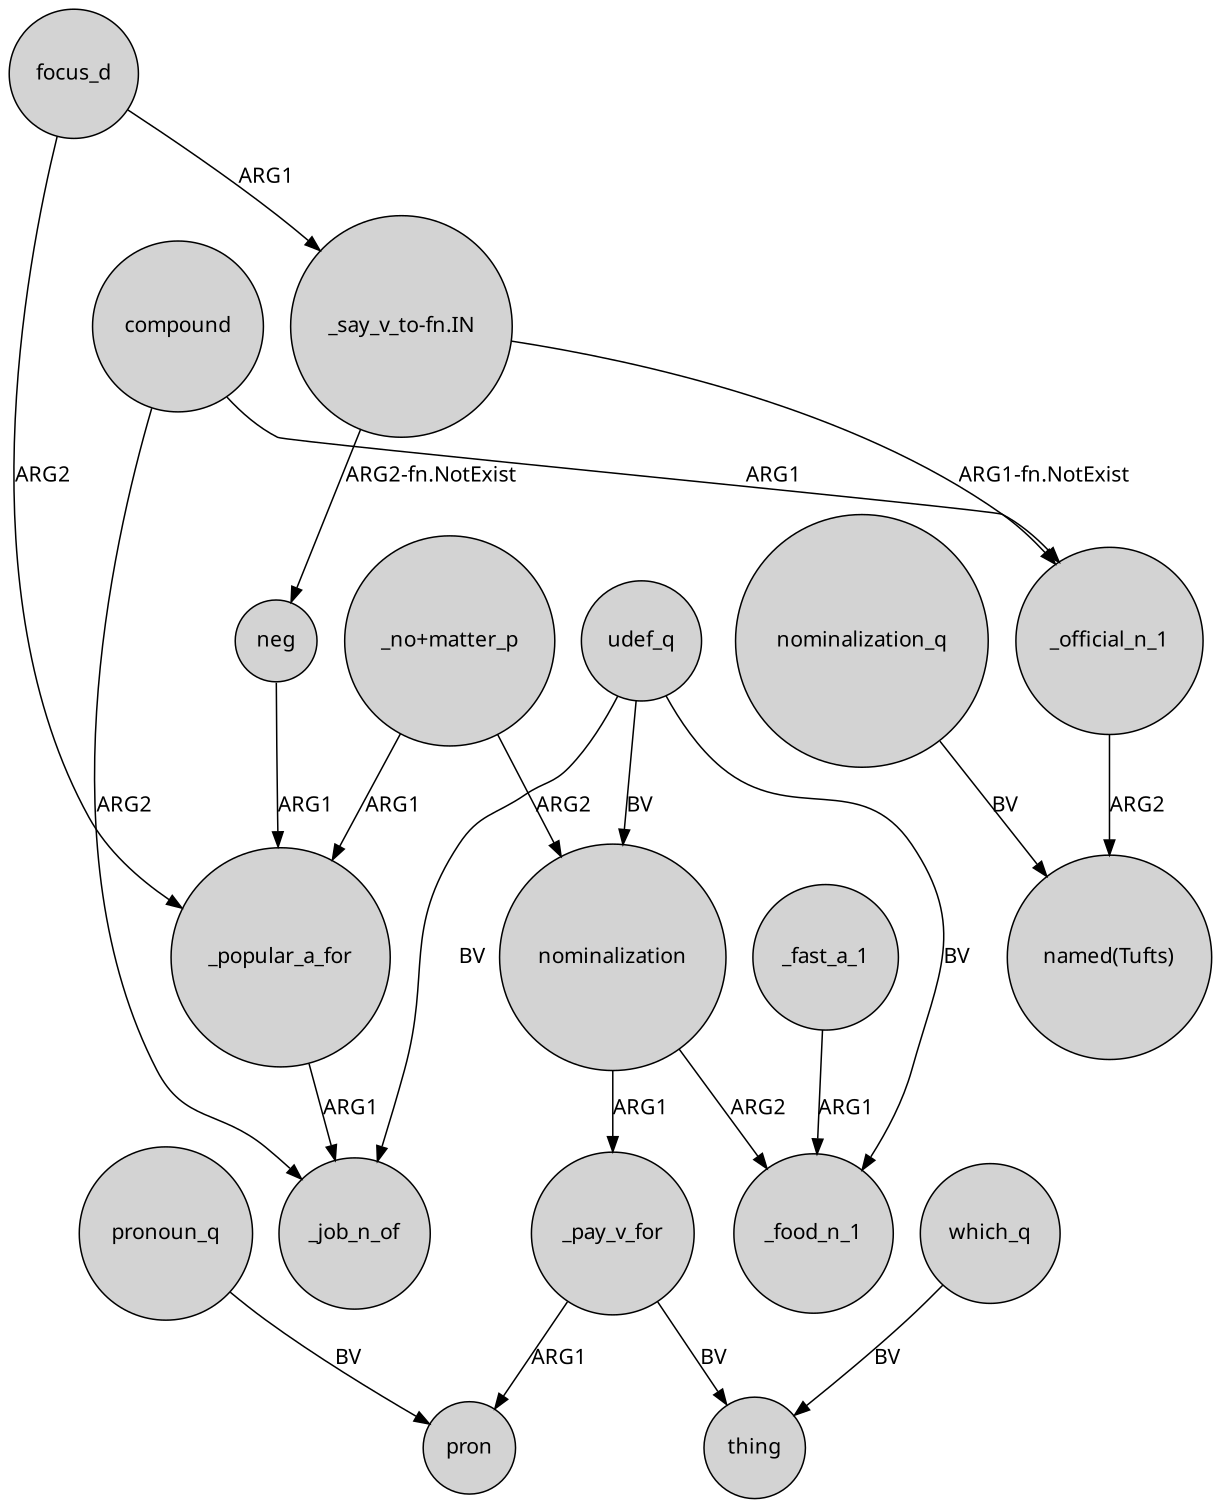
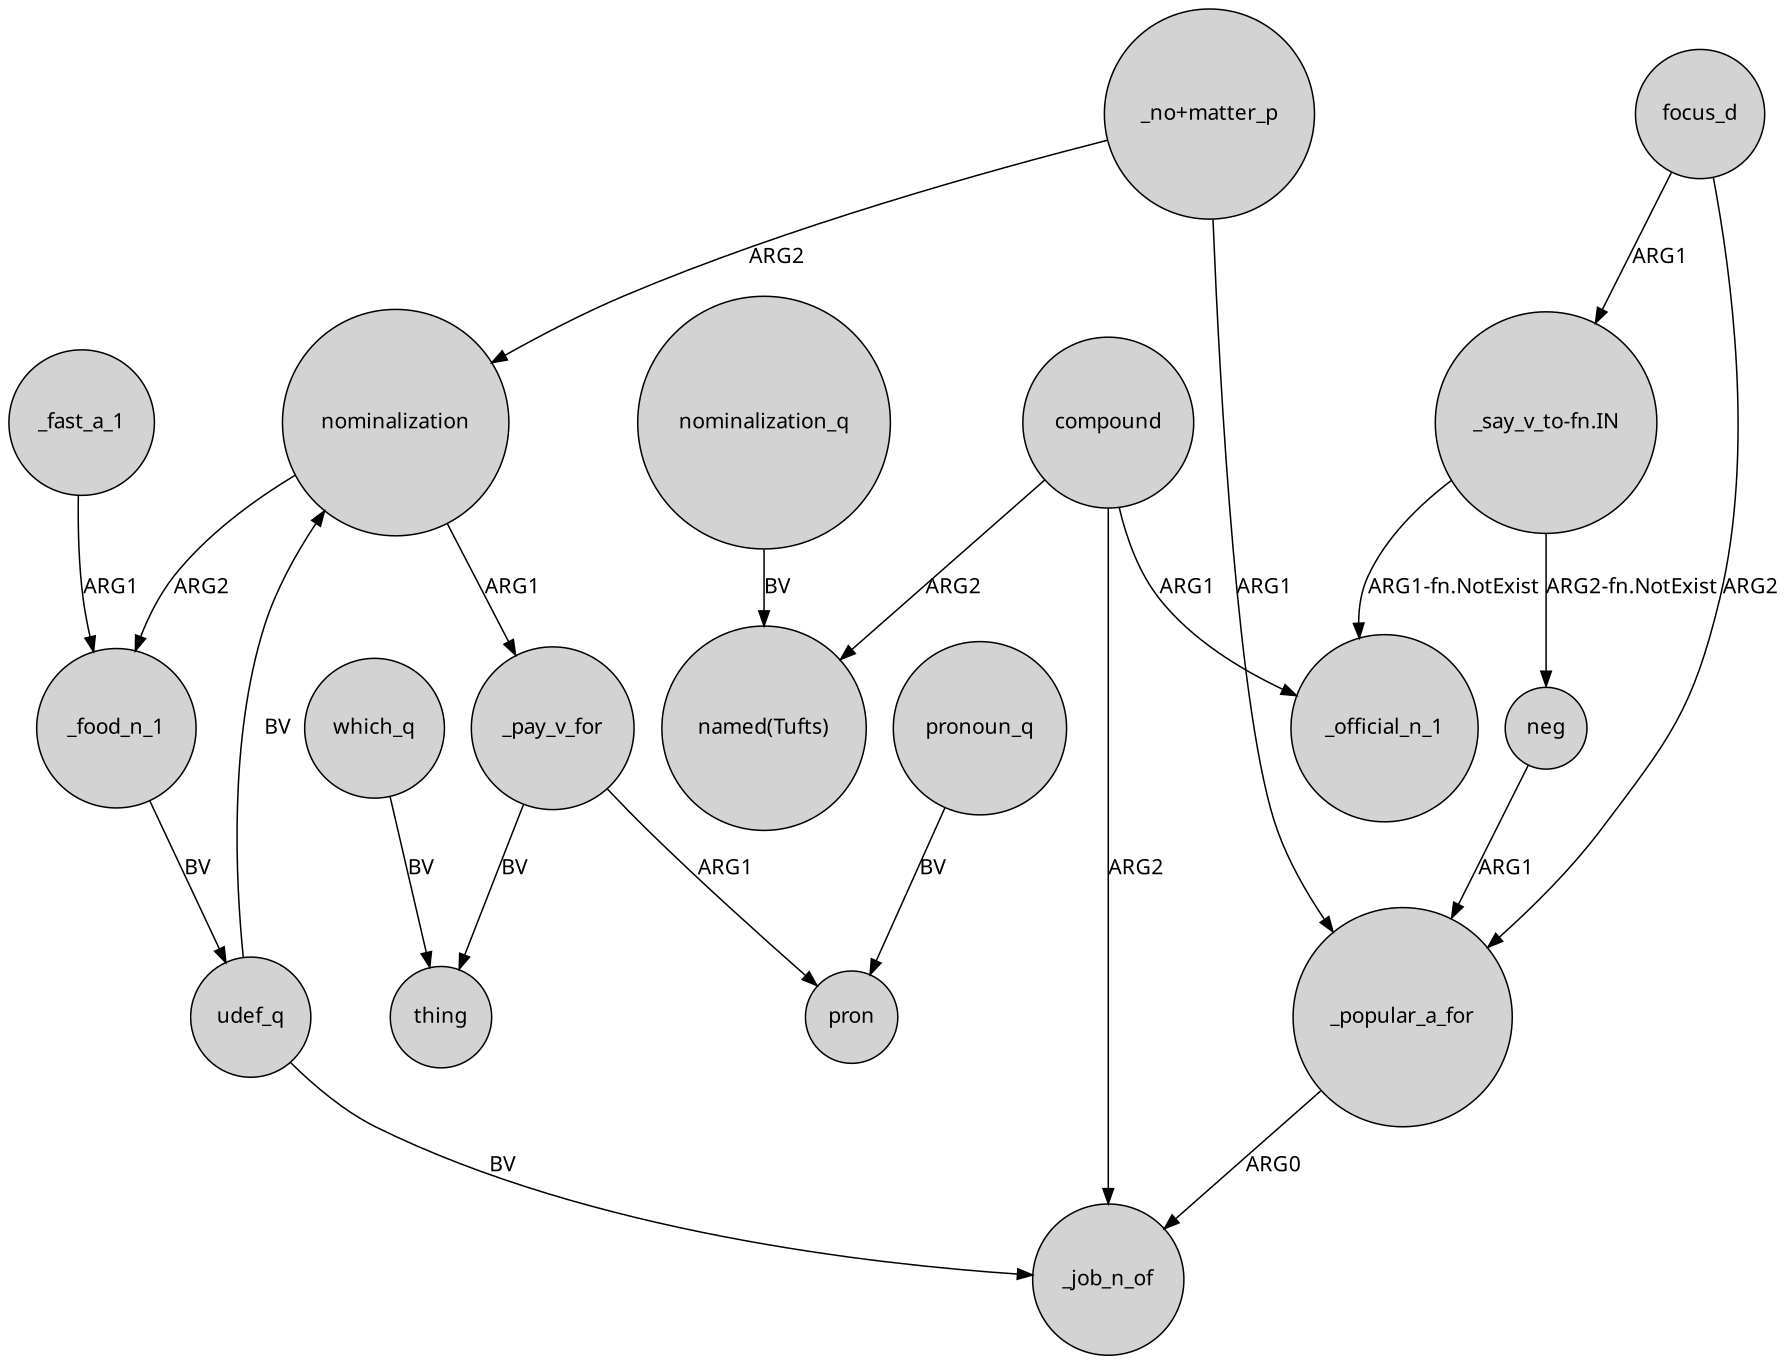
(1109, 787) -> (948, 565)
(919, 857) -> (185, 875)
(351, 1109) -> (1274, 1166)
